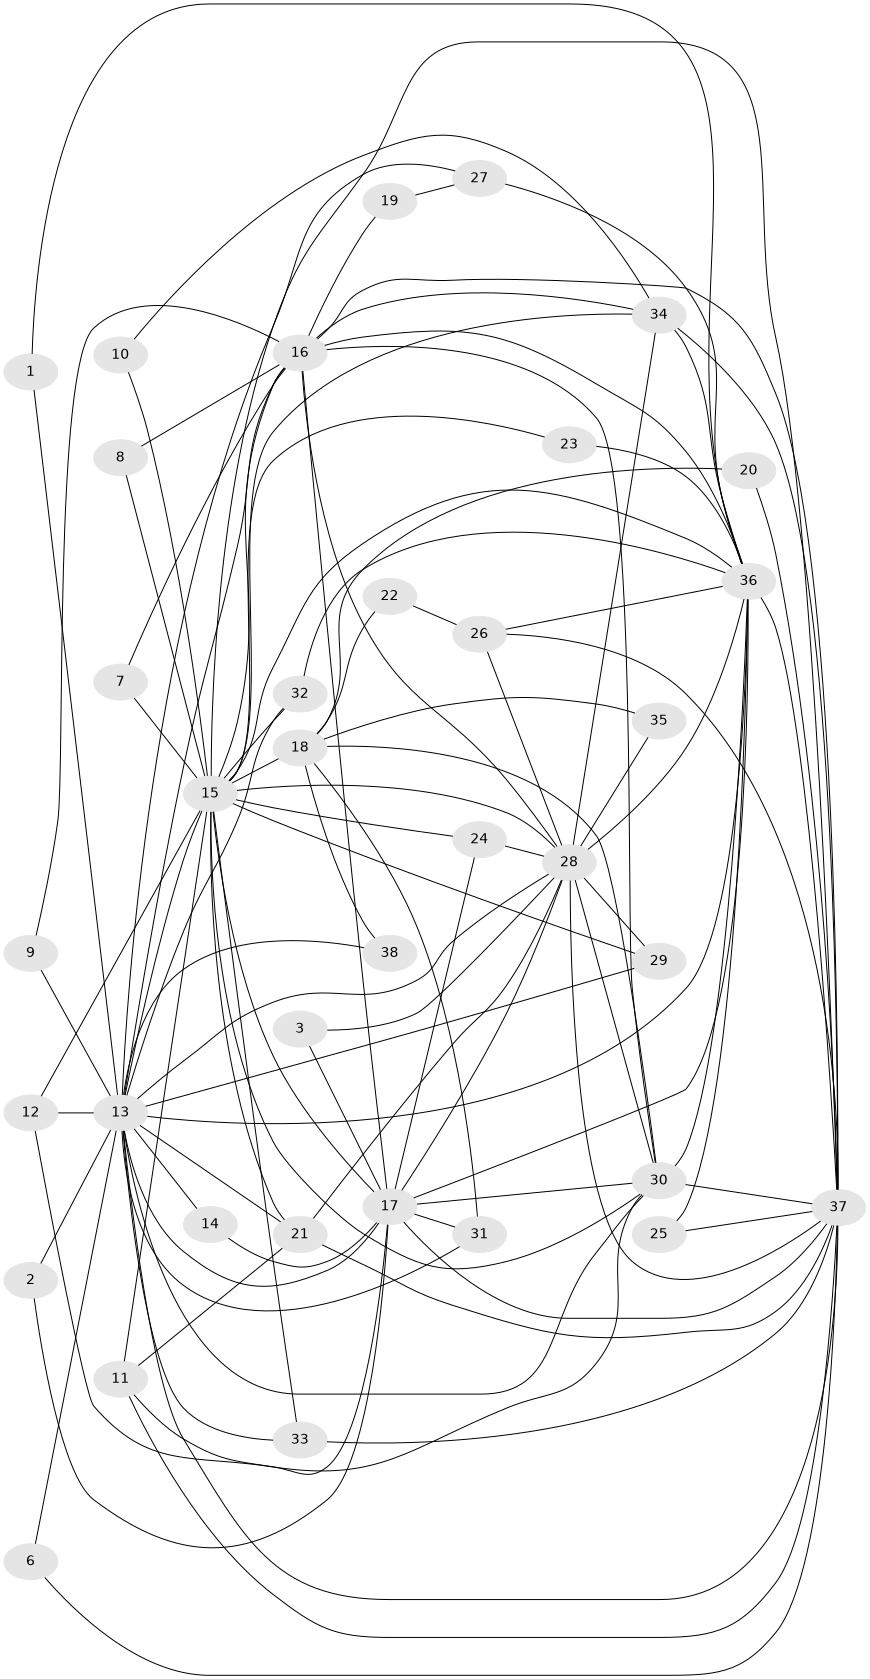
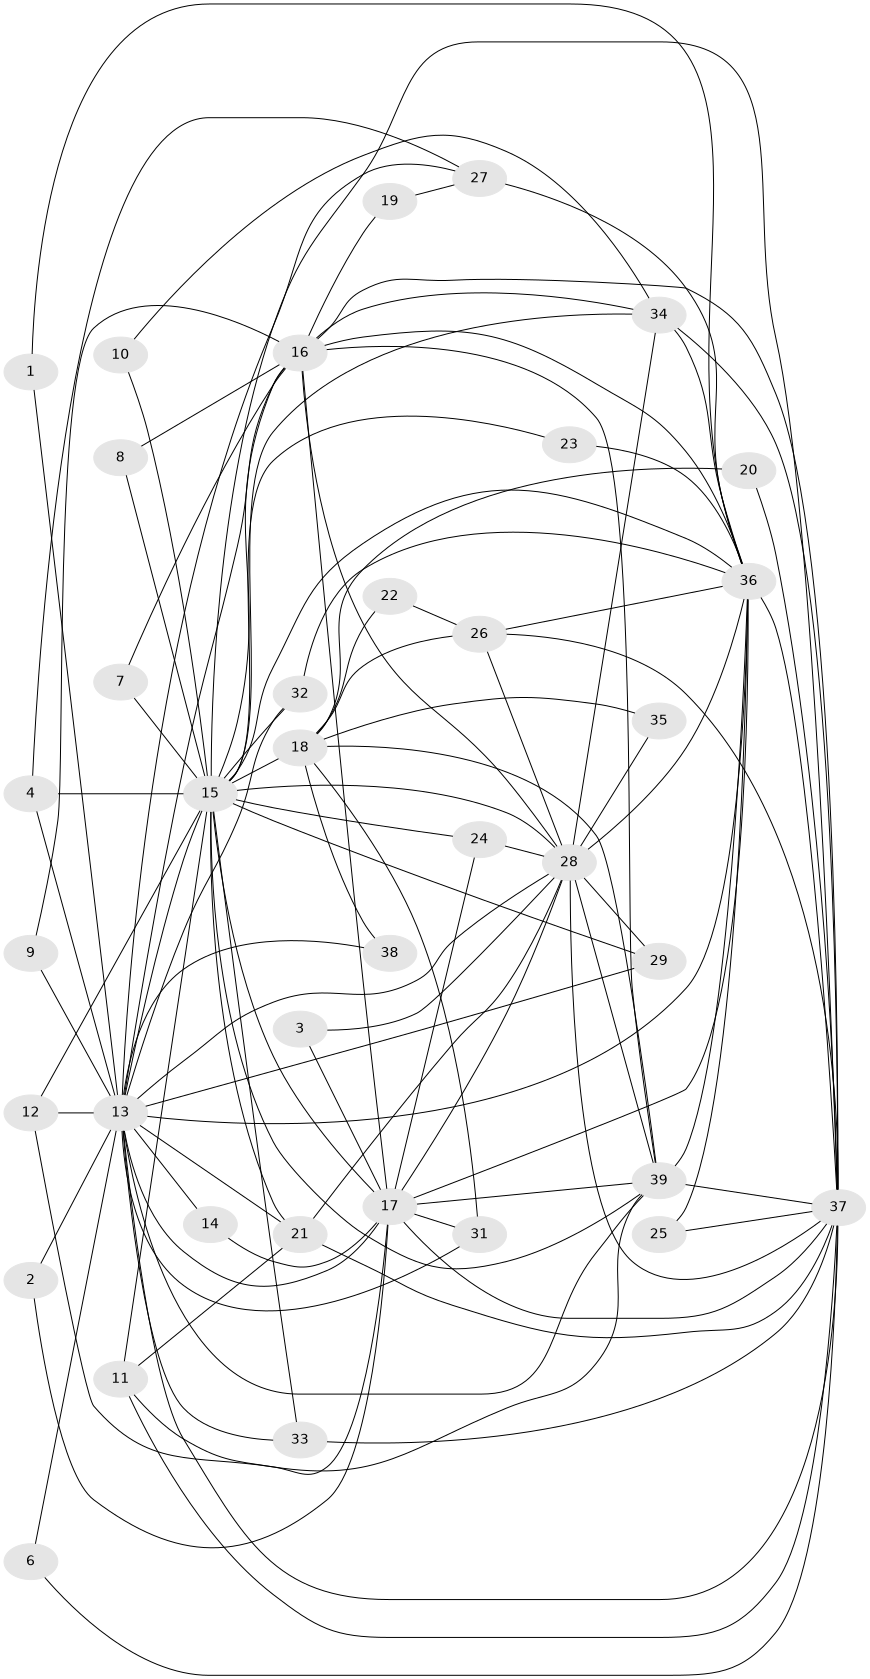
none -> (368, 663)
none -> (31, 794)
(659, 1181) -> (659, 1181)
